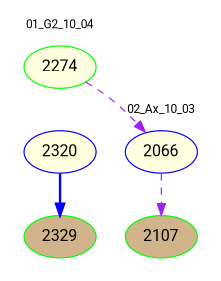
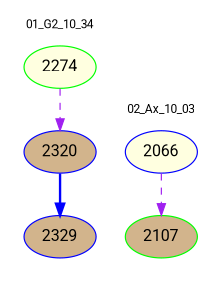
(60, 25) -> (60, 25)
(123, 110) -> (60, 104)
(60, 152) -> (60, 152)
(60, 237) -> (60, 237)
